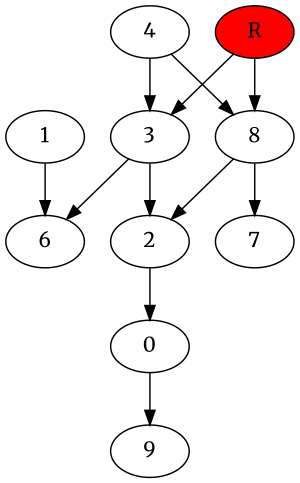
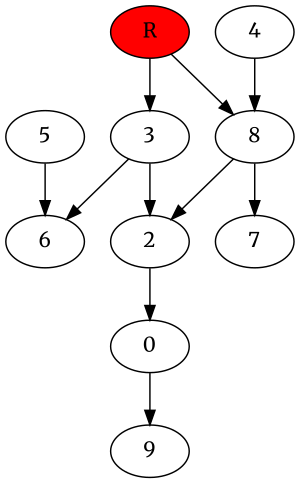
(150, 77) -> none
(45, 137) -> (45, 137)
